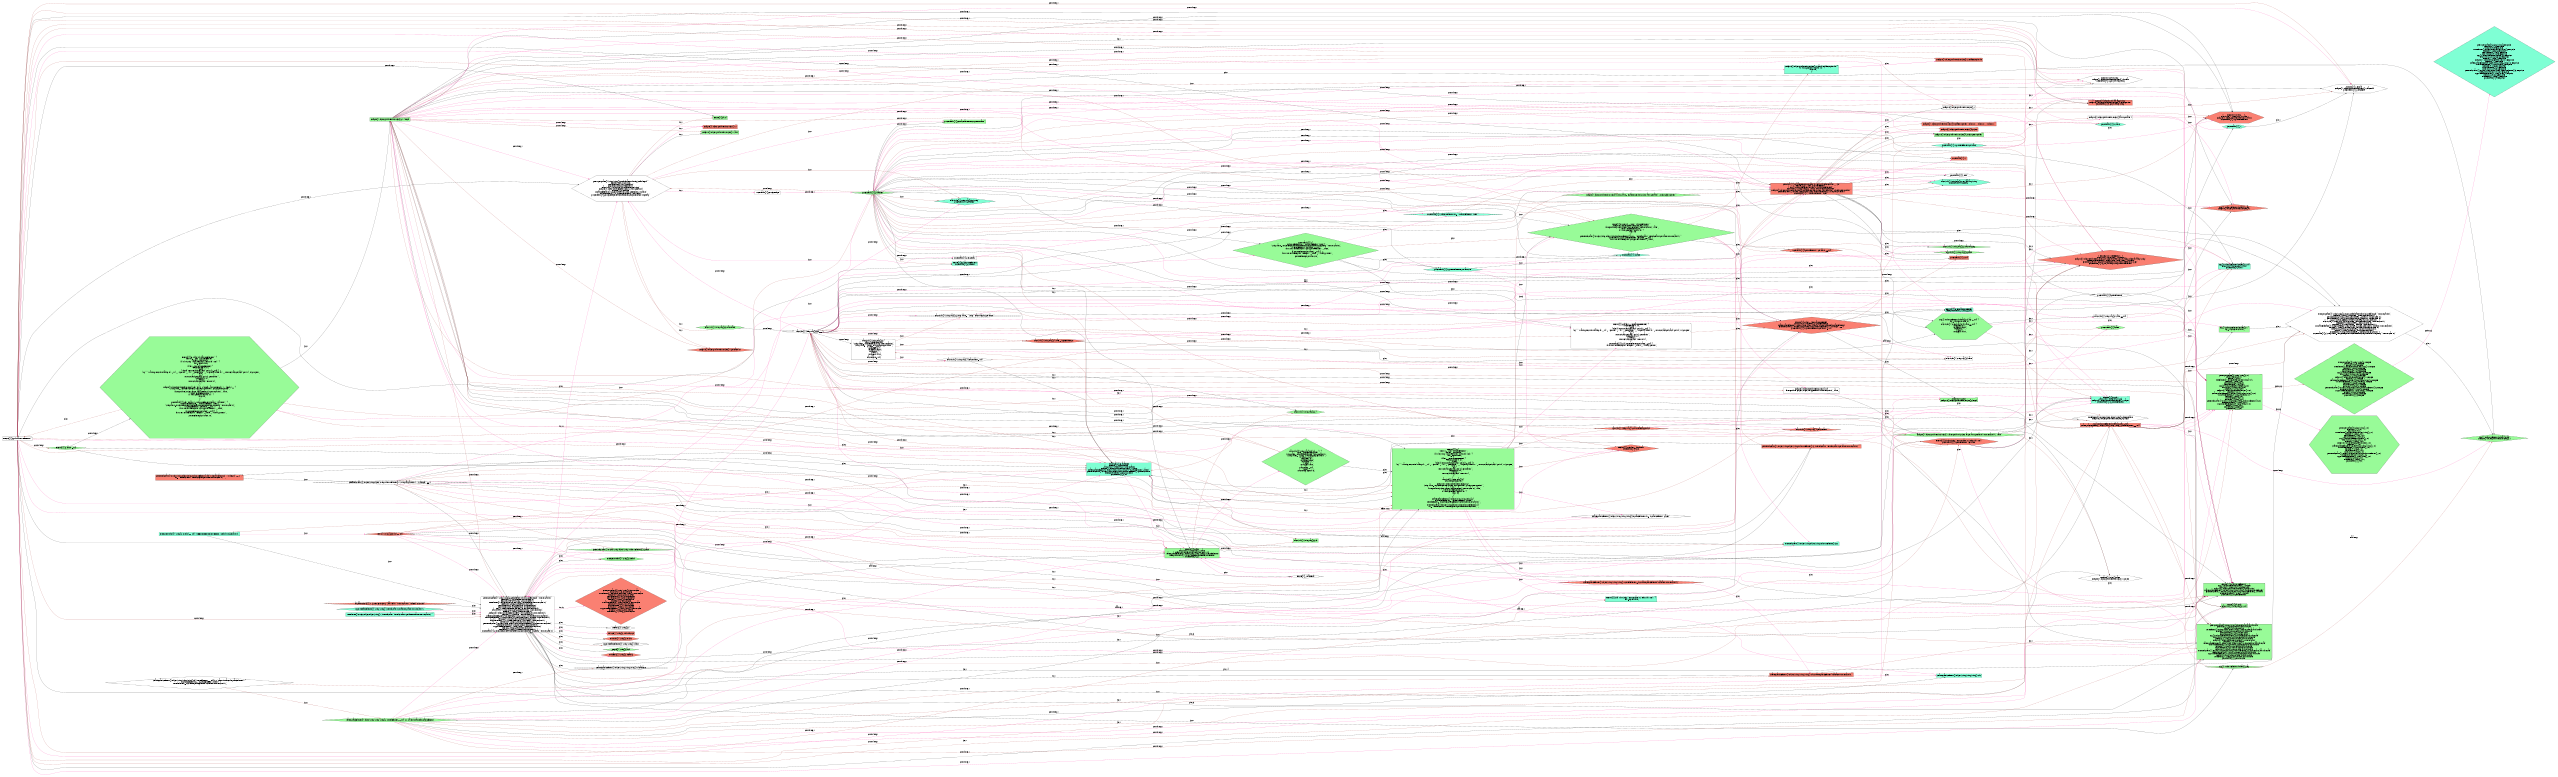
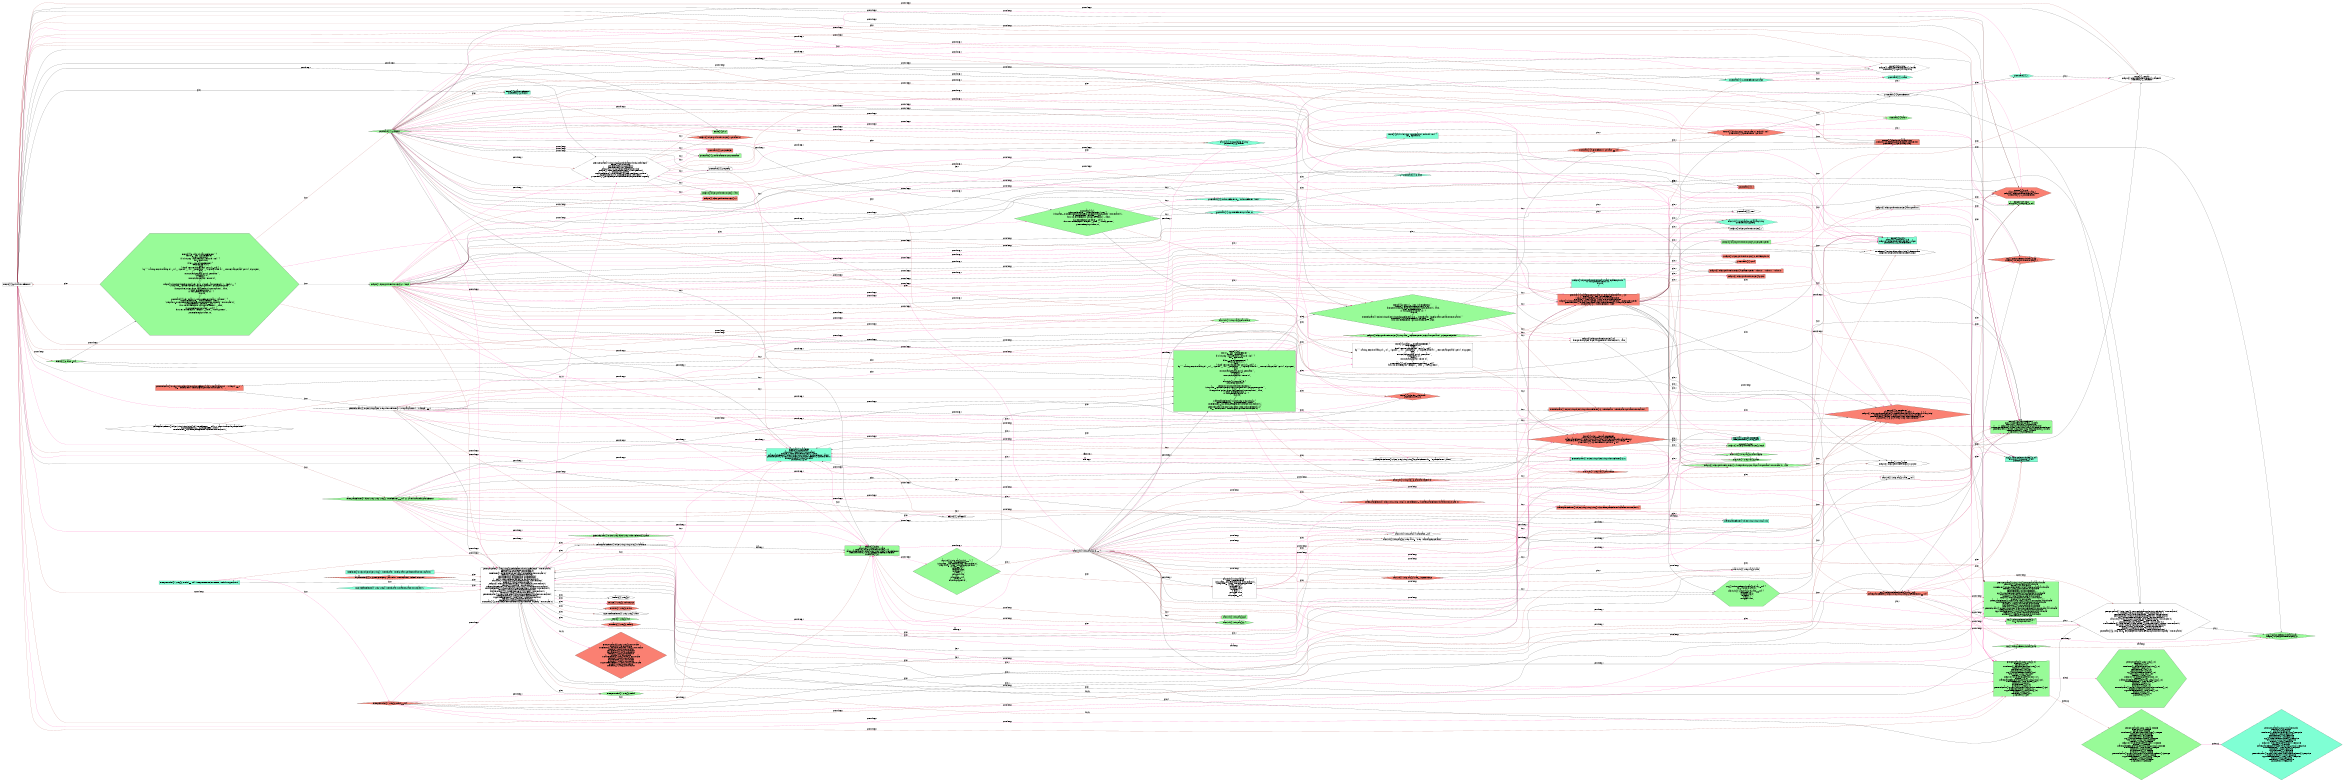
(768, 193) -> (720, 150)
(816, 193) -> (551, 147)
(538, 251) -> (610, 118)
(766, 330) -> (1162, 441)
(390, 534) -> (390, 703)
